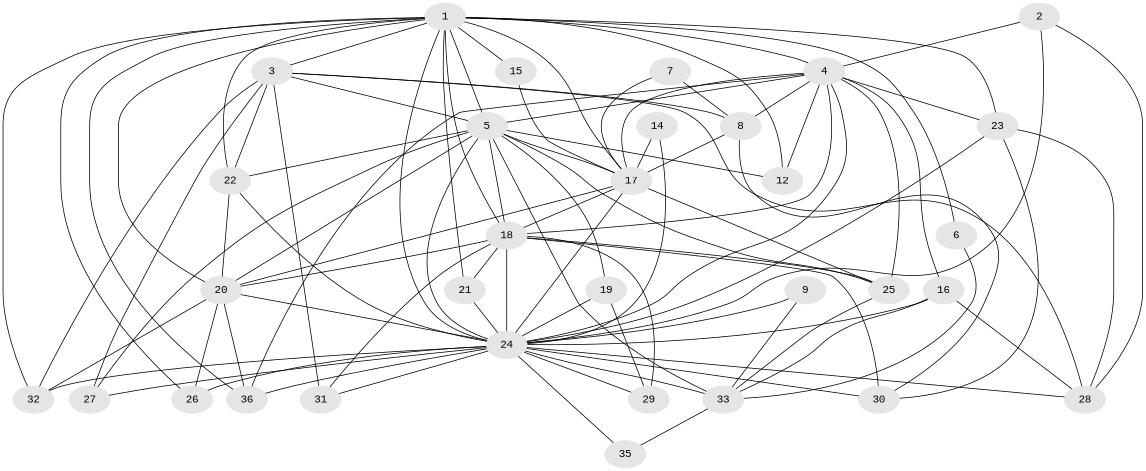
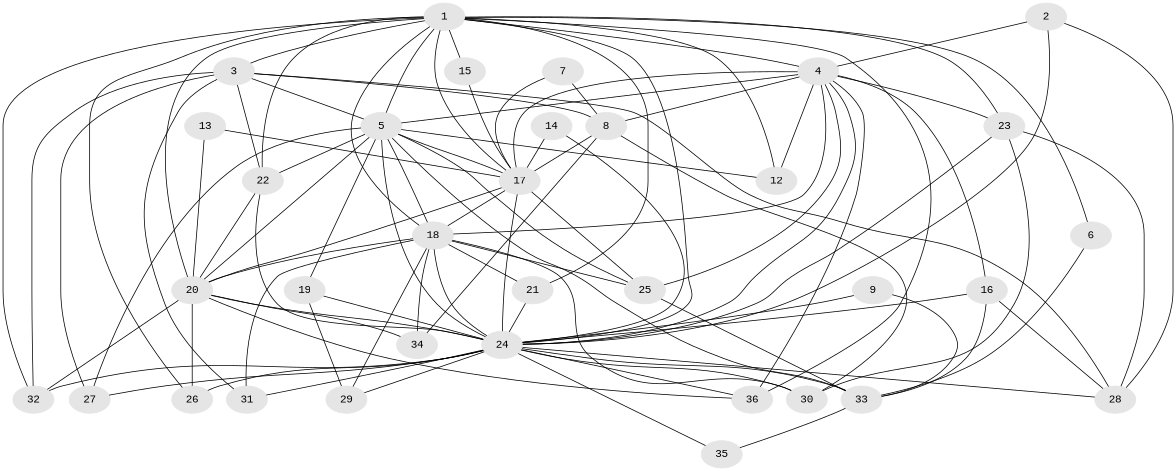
none -> (205, 126)
none -> (417, 345)
